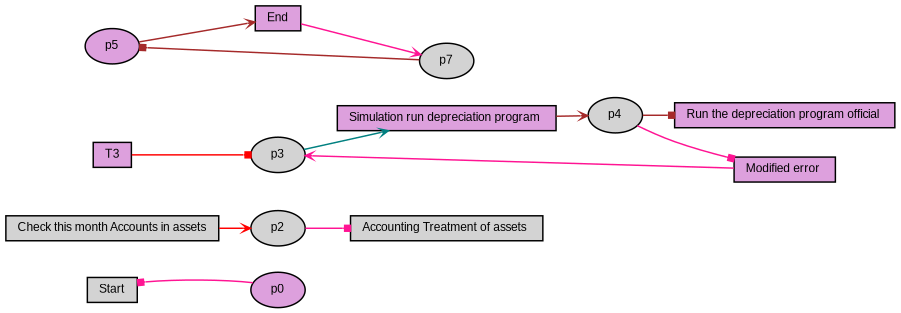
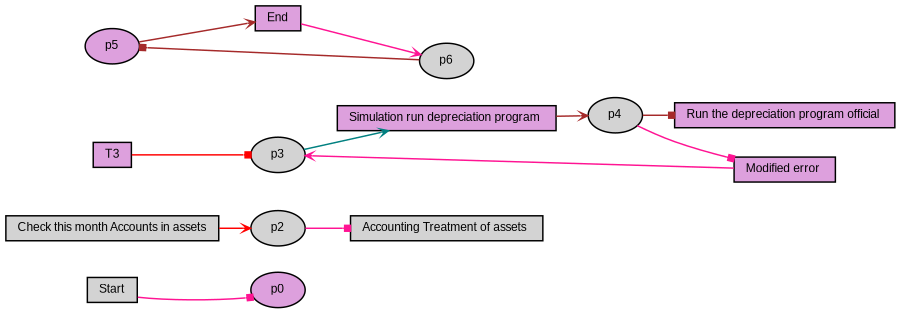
(447, 61) -> (447, 61)
(199, 280) -> (192, 300)
